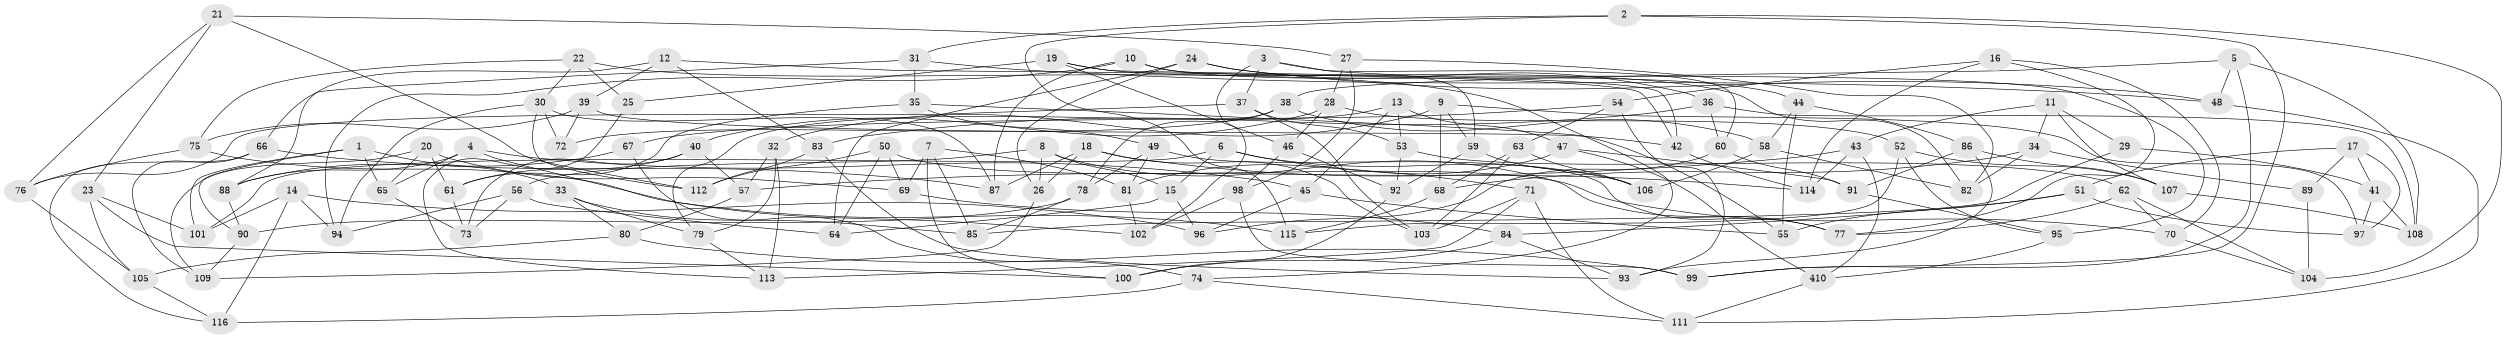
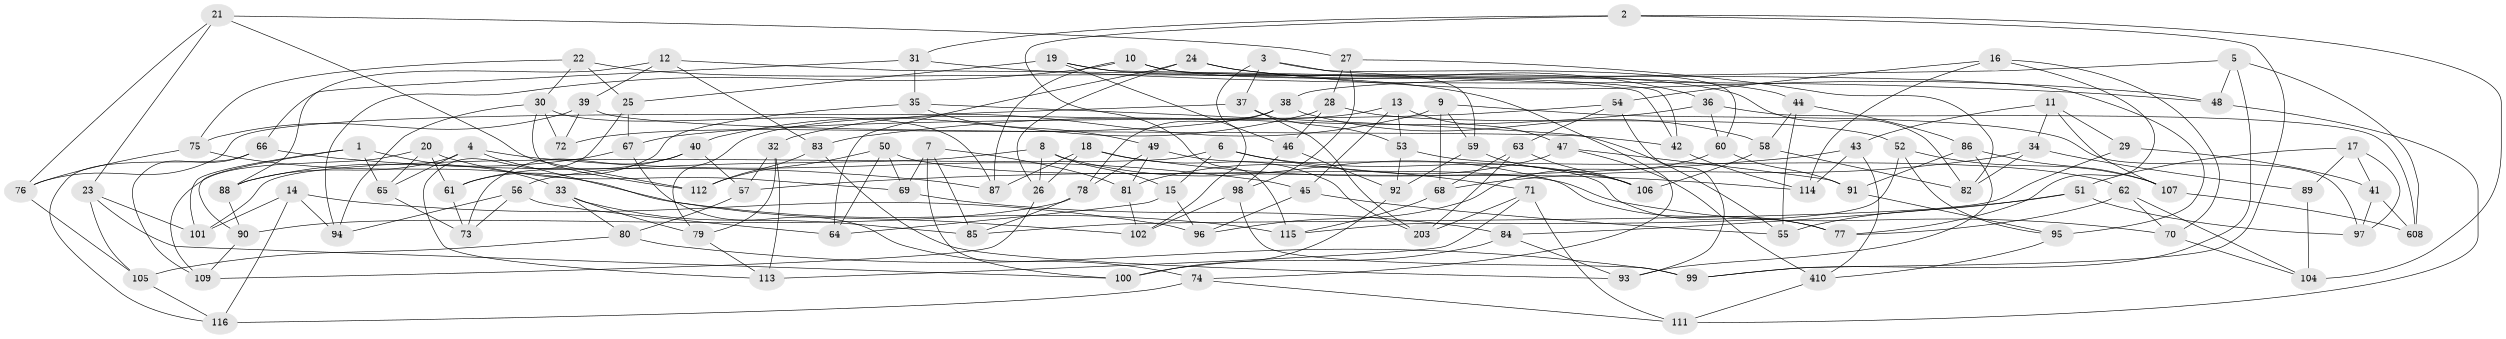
none -> (628, 125)
(1422, 235) -> (1422, 235)
(2415, 235) -> (2415, 235)
